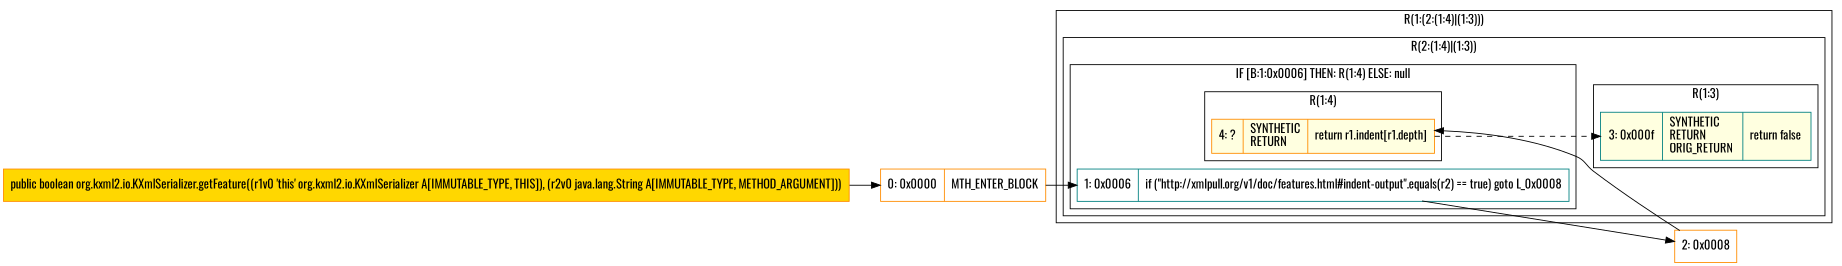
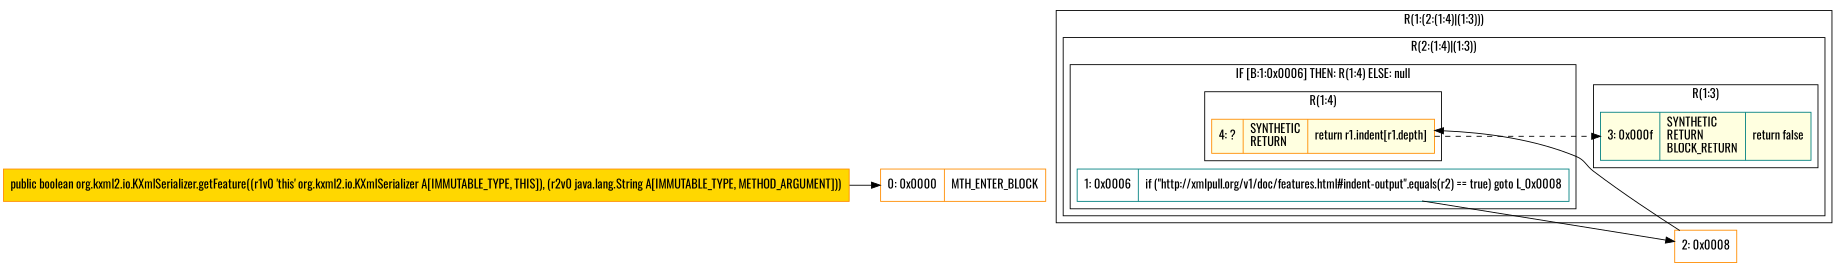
(1701, 149) -> (1703, 149)
(1057, 185) -> none
